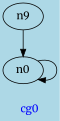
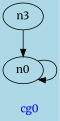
(23, 16) -> (23, 16)
